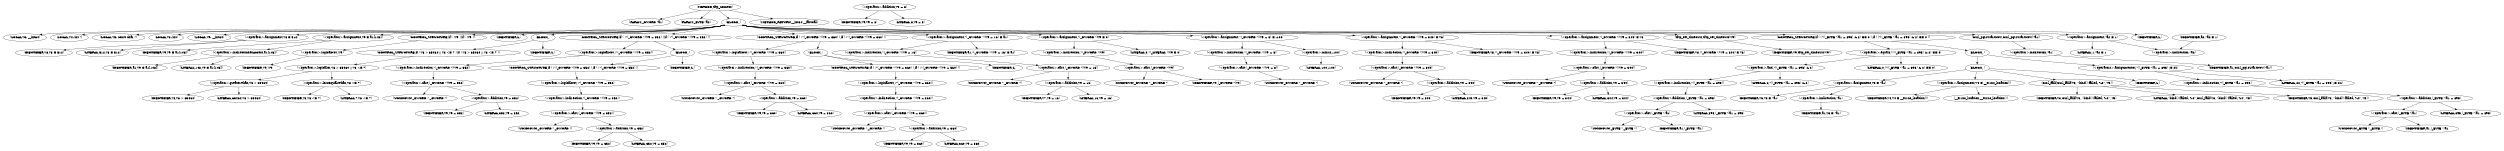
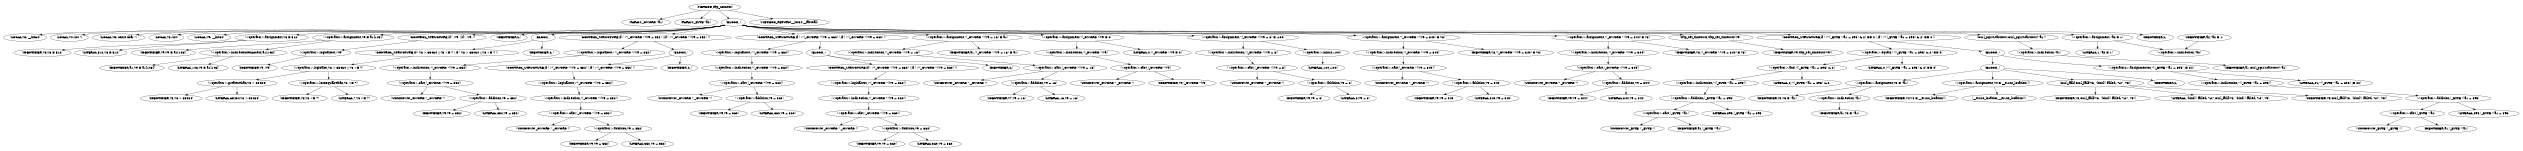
(1155, 53) -> (1157, 53)
none -> (1293, 75)
